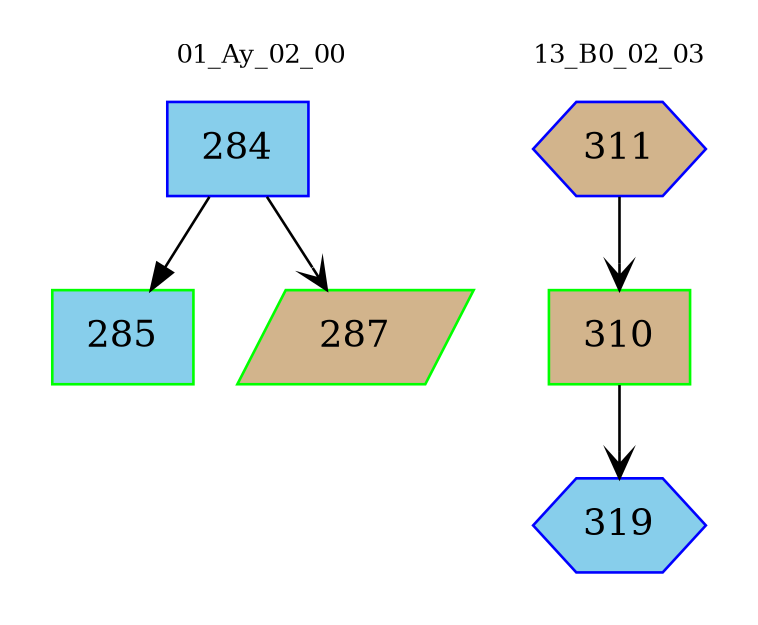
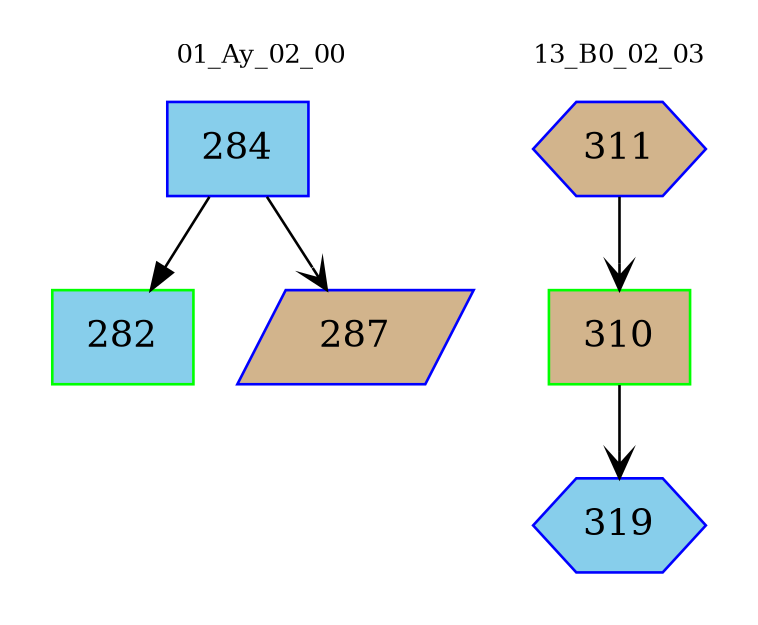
(123, 337) -> (123, 337)
(355, 337) -> (355, 337)
